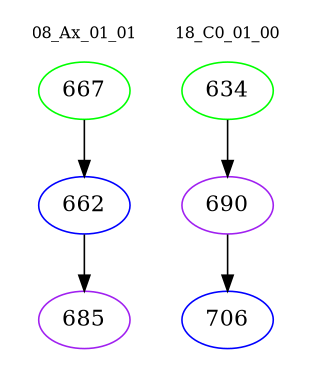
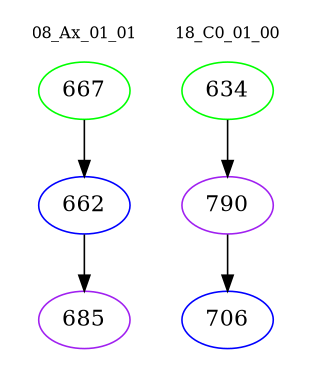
(228, 205) -> (228, 205)
